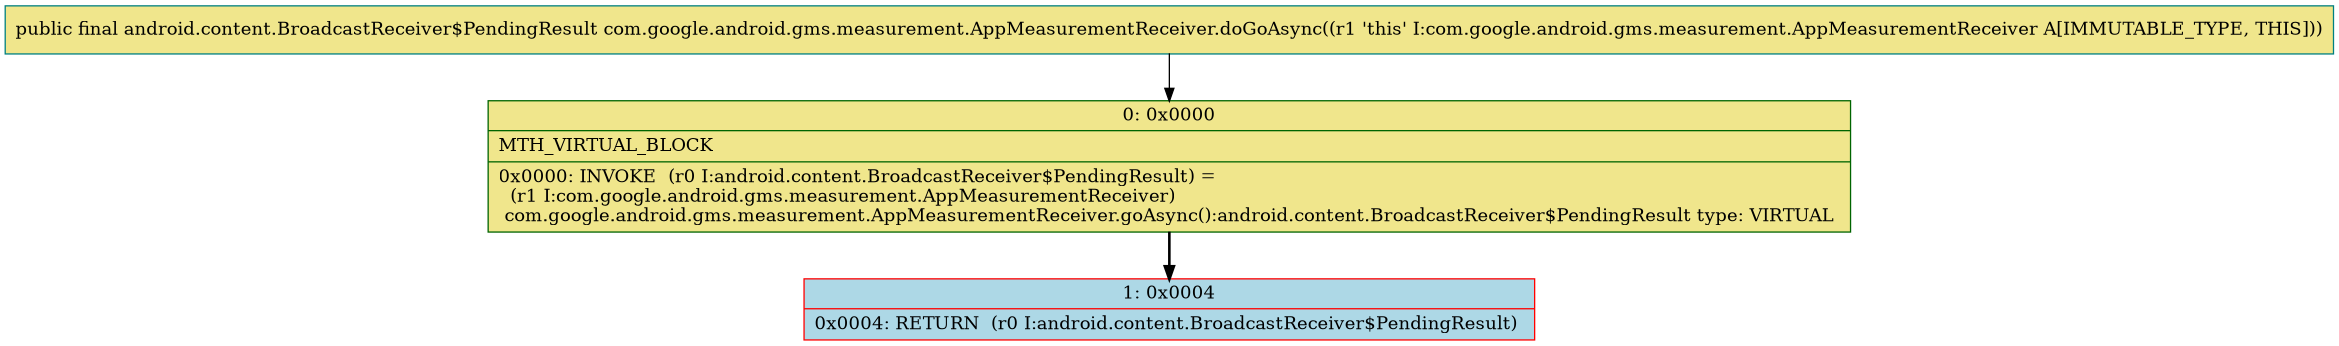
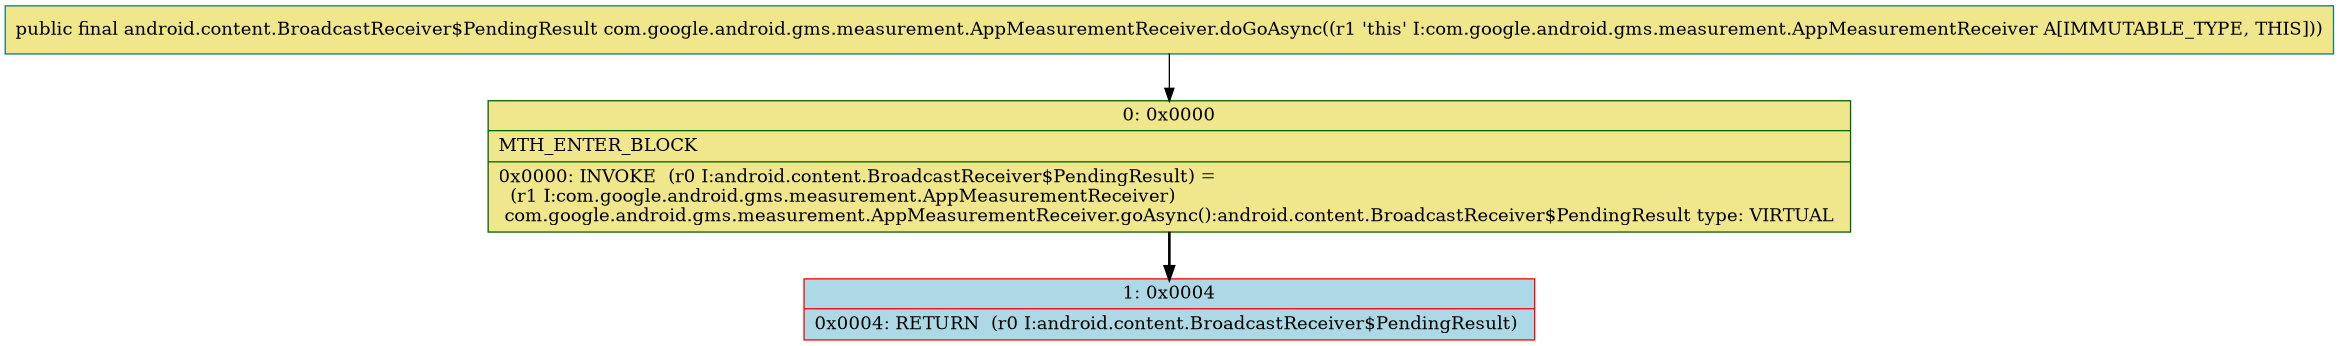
(606, 146) -> (599, 146)
